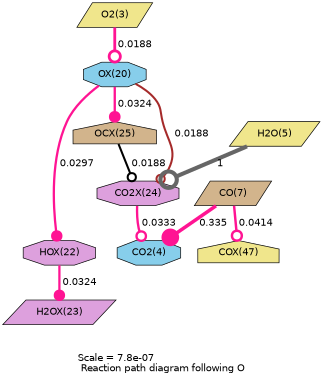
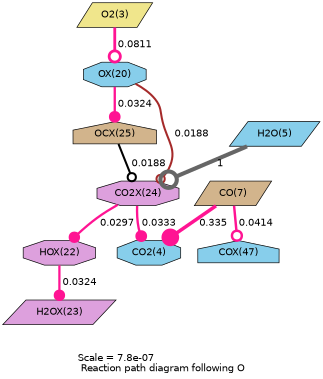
(134, 45) -> (134, 45)
(275, 134) -> (275, 134)
(58, 152) -> (97, 218)
(137, 219) -> (137, 219)
(238, 253) -> (238, 253)
